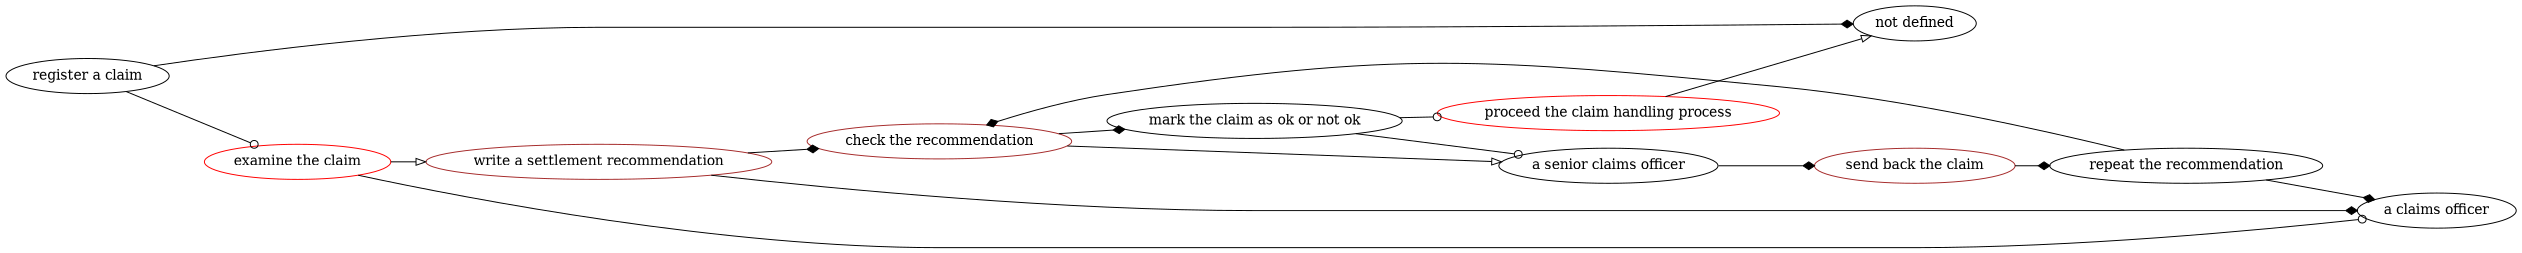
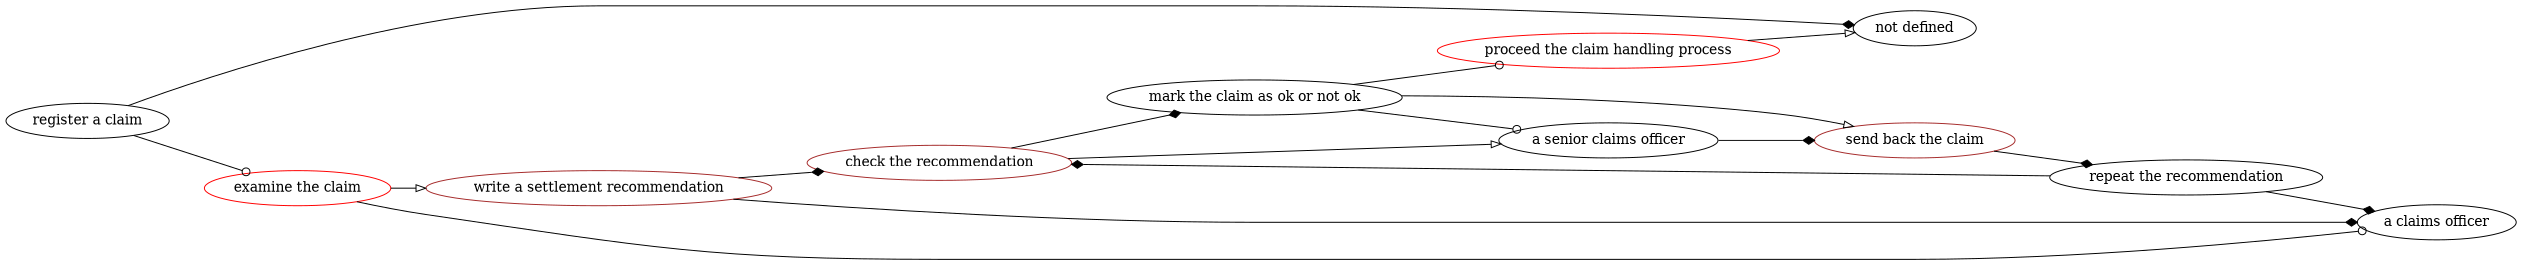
none -> (1623, 102)
